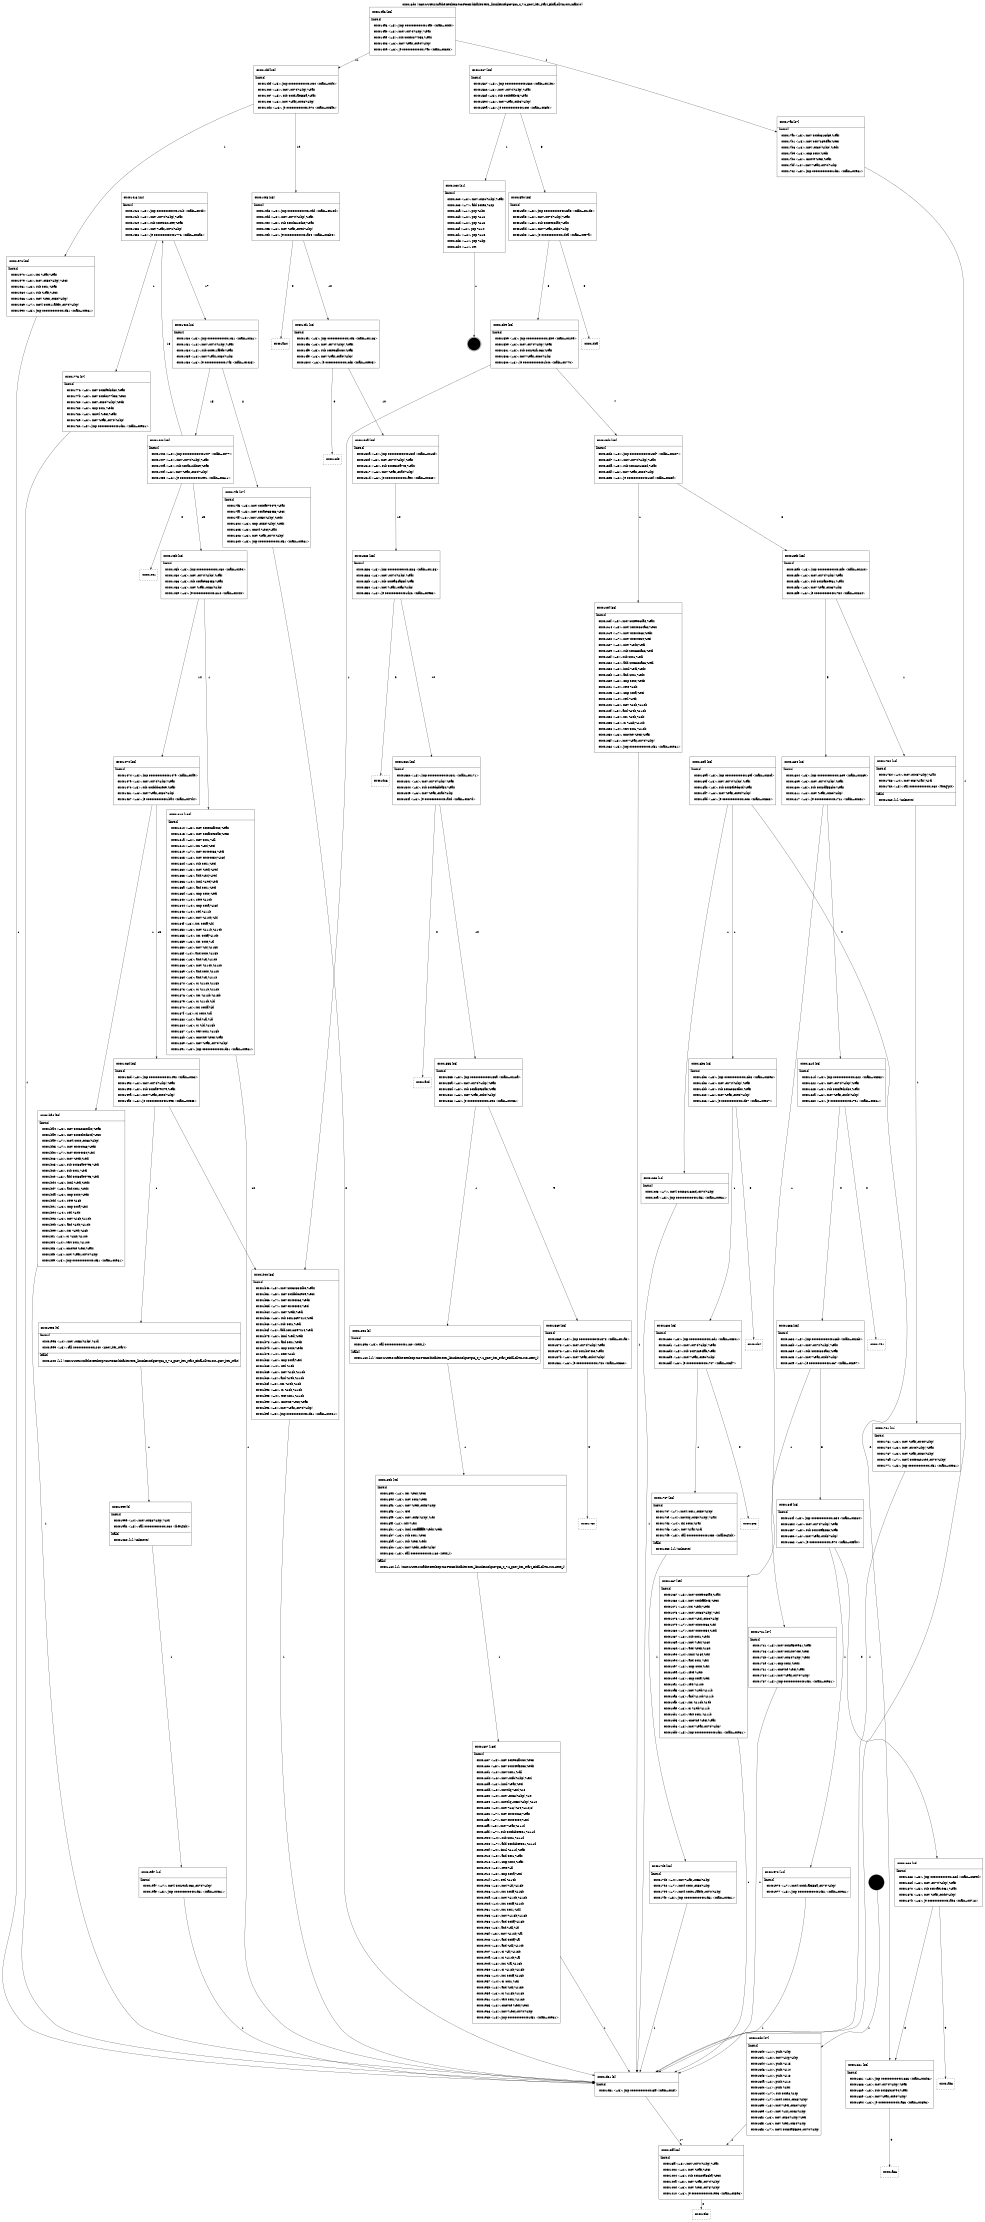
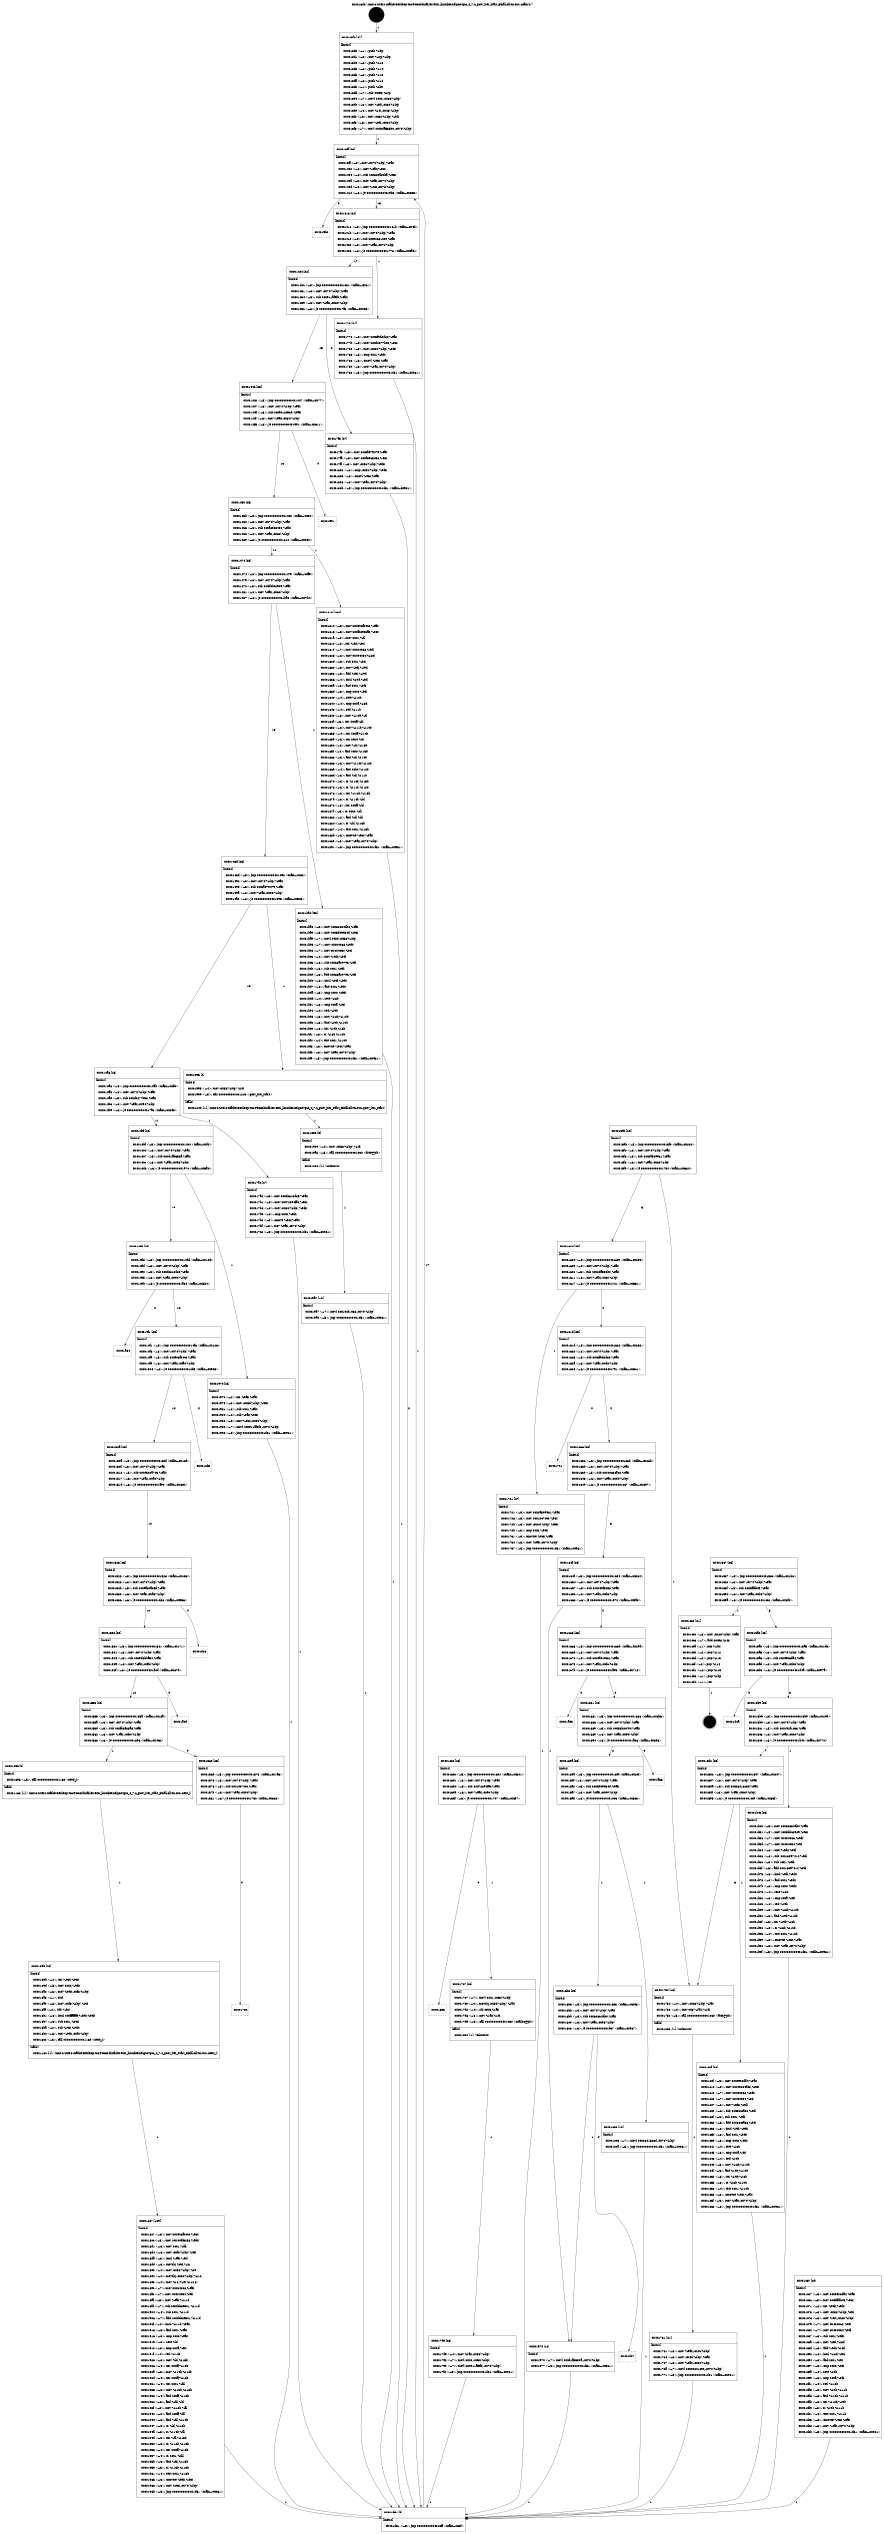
(163, 340) -> (376, 203)
(731, 517) -> (715, 1894)
(212, 1187) -> (201, 985)
(731, 1214) -> (580, 2187)
(886, 1421) -> (611, 1750)
(775, 1476) -> none
